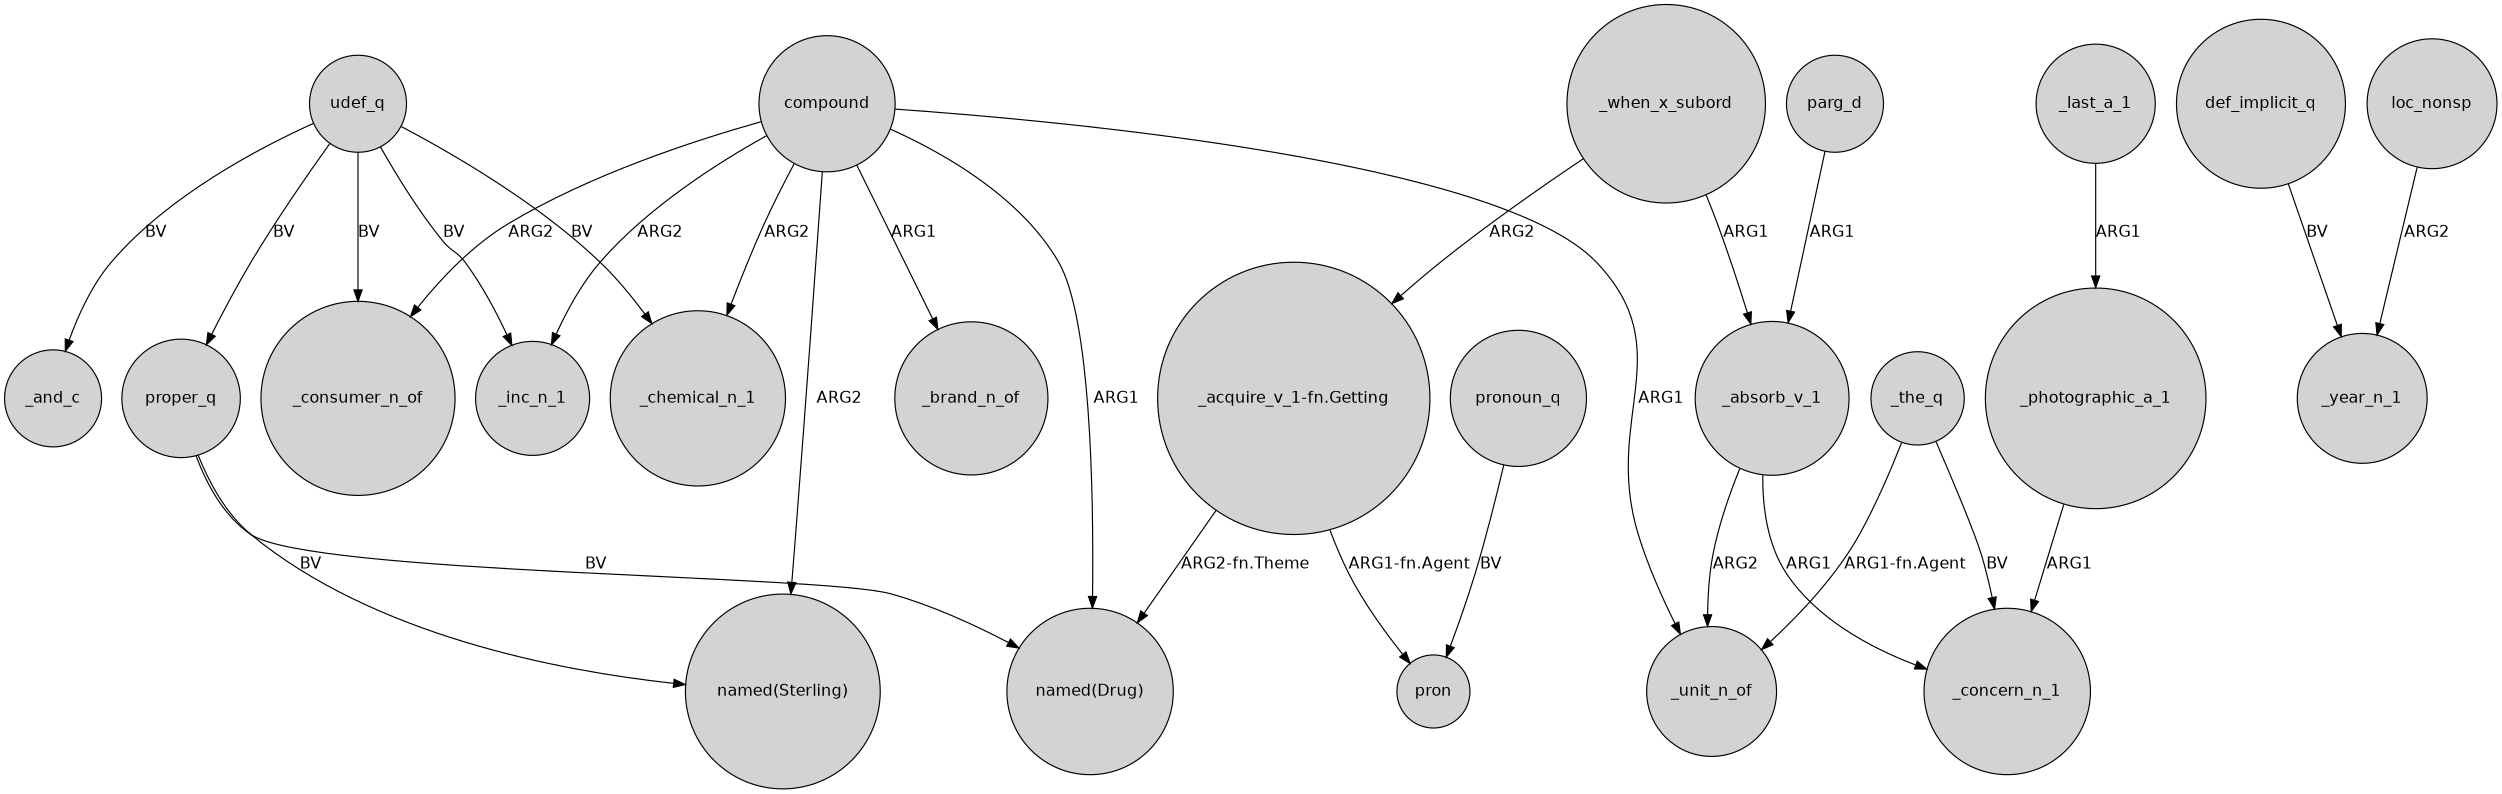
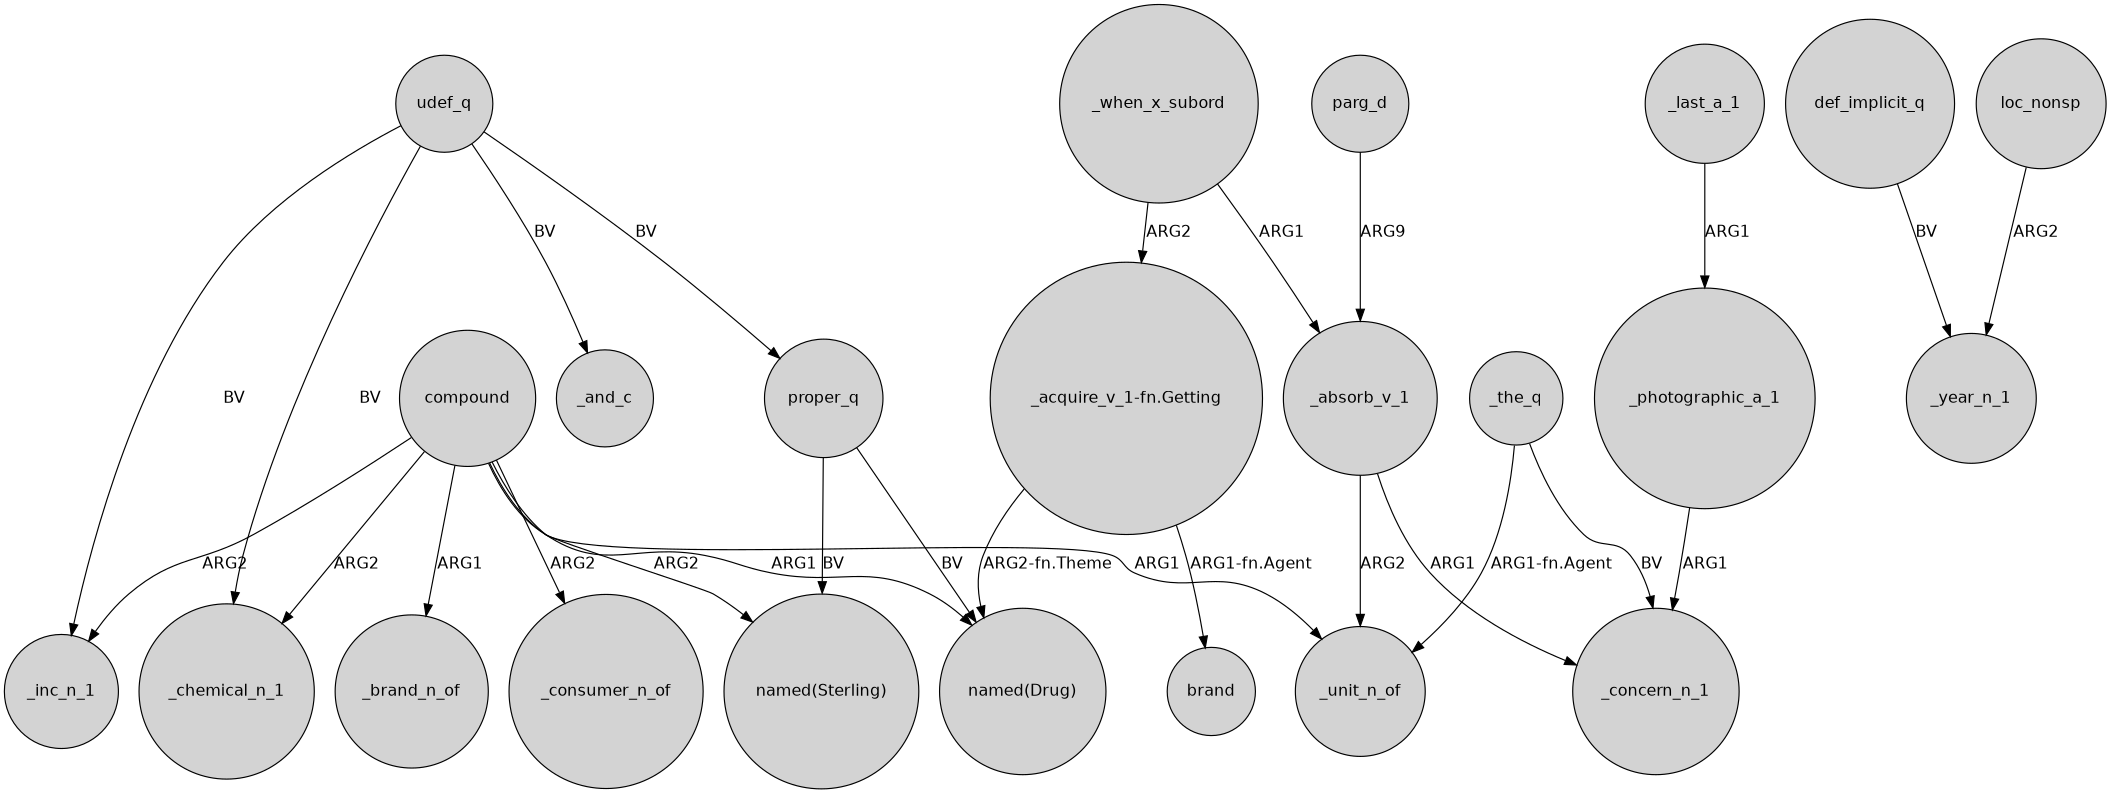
(358, 221) -> none
(1833, 233) -> (1384, 233)
(1518, 398) -> none
(1433, 691) -> (1211, 691)
